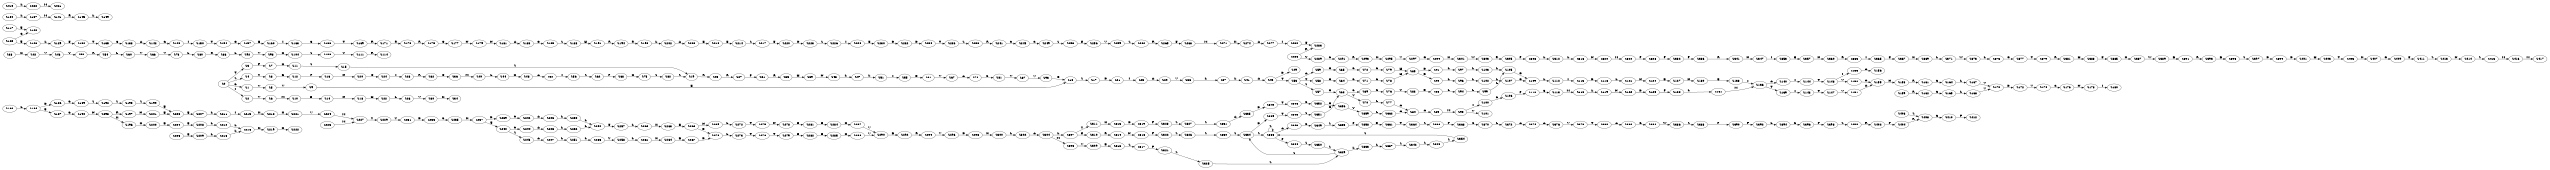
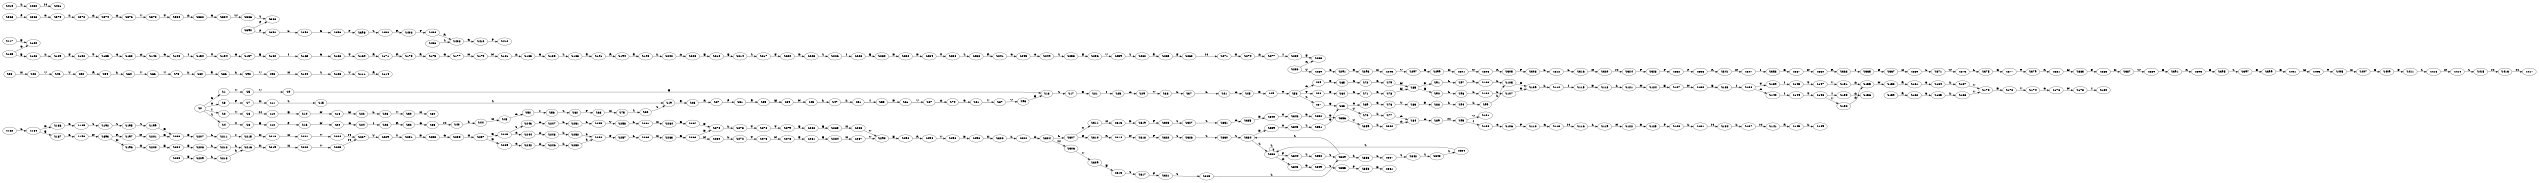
(586, 42) -> (587, 55)
(1281, 81) -> (1282, 94)
(1739, 90) -> (1711, 127)
(1413, 125) -> none
(1717, 125) -> (259, 25)
none -> (320, 148)
